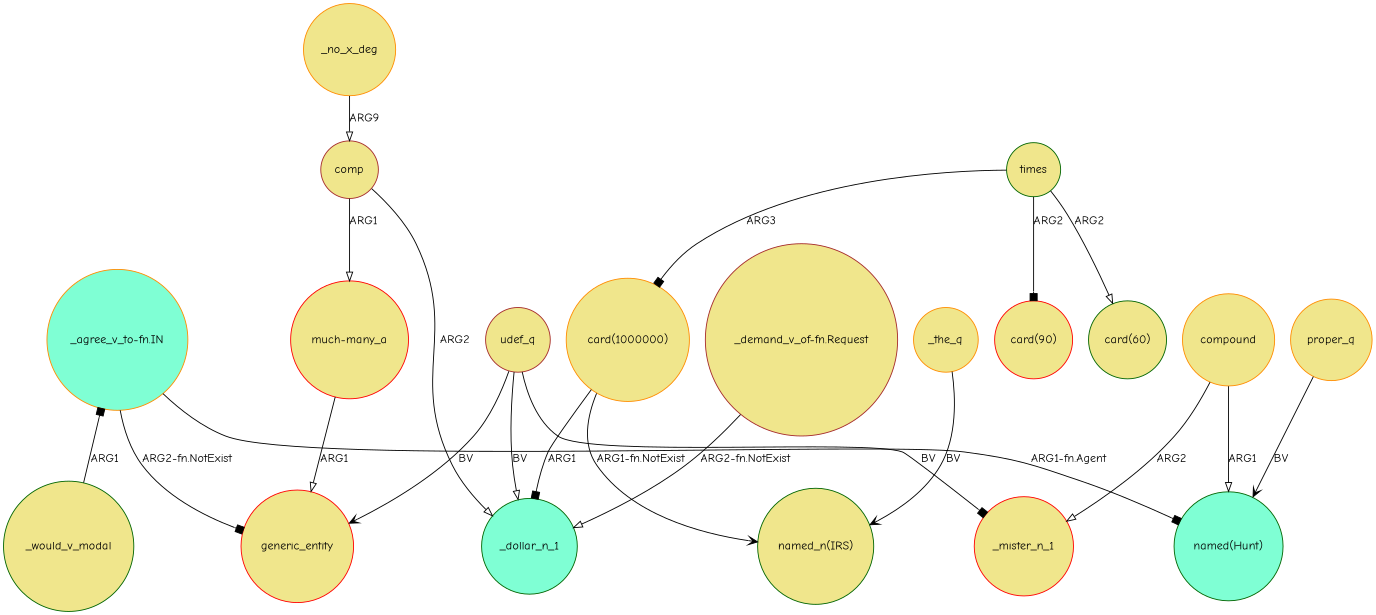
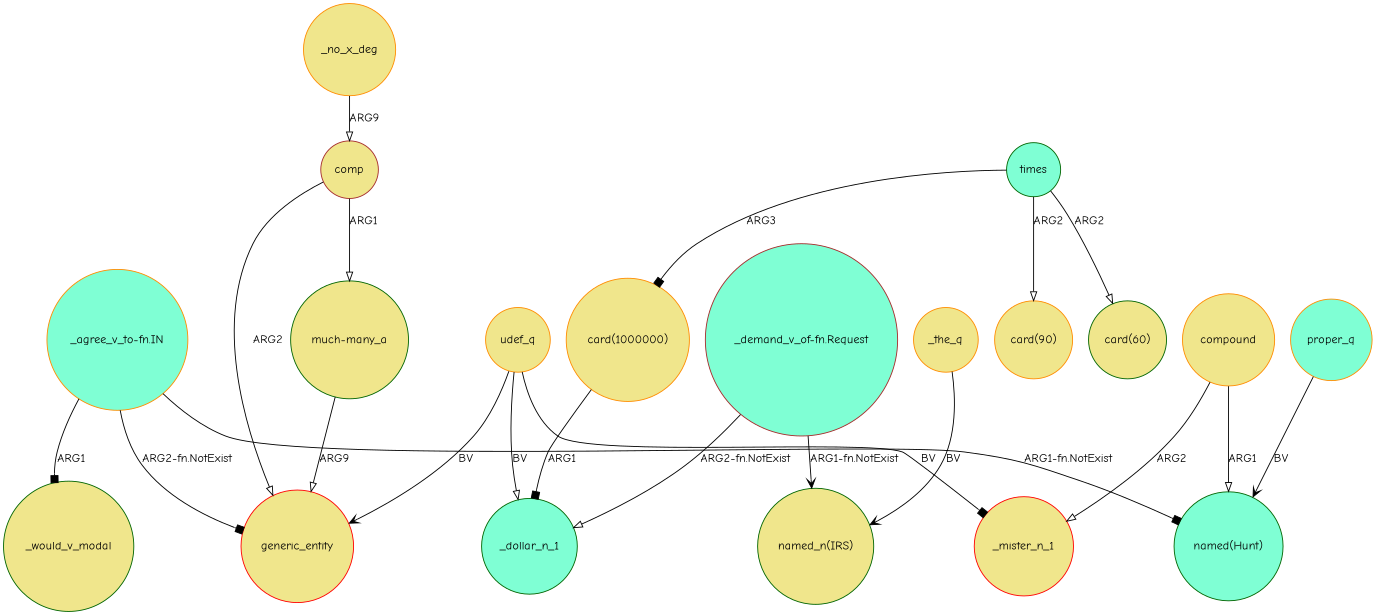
(1034, 170) -> (1034, 170)
(1034, 244) -> (1034, 244)
(350, 340) -> (350, 340)
(518, 340) -> (518, 340)
(801, 340) -> (801, 340)
(1034, 340) -> (1034, 340)
(1331, 340) -> (1331, 340)
(434, 347) -> (235, 319)
(91, 450) -> (62, 435)
(335, 459) -> (335, 459)
(1069, 459) -> (1069, 459)
(637, 503) -> (810, 458)
